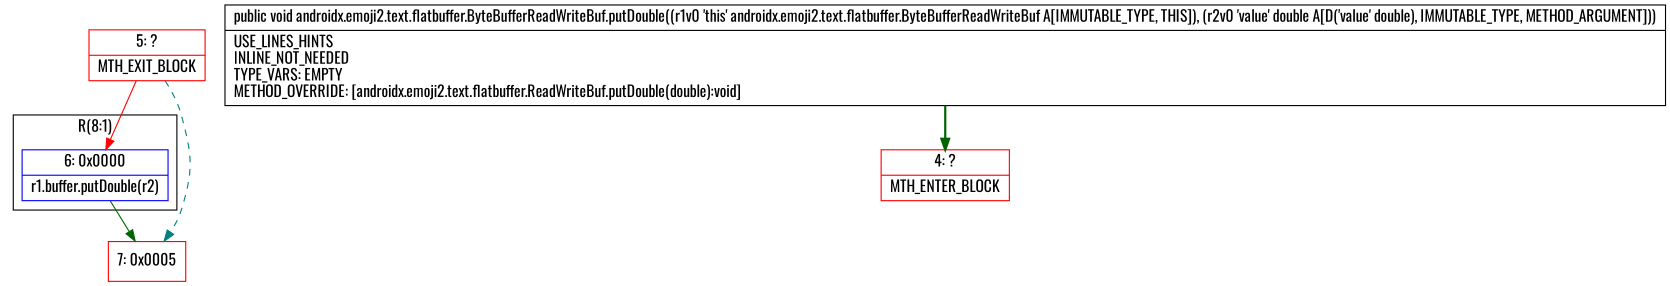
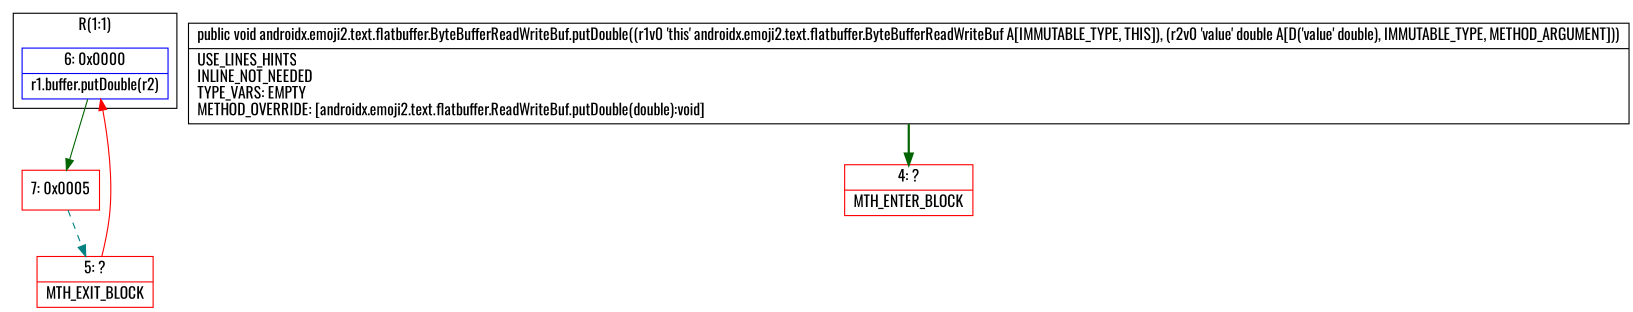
(95, 128) -> (95, 26)
(190, 156) -> (75, 228)
